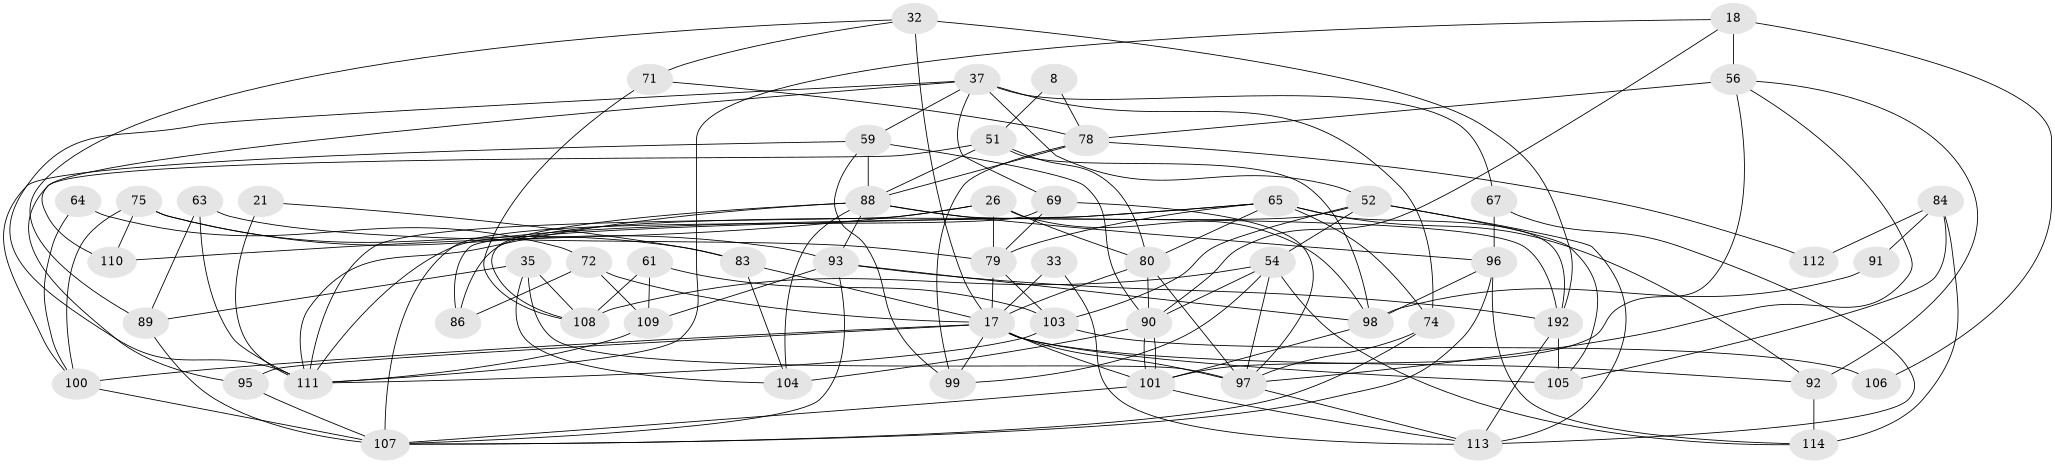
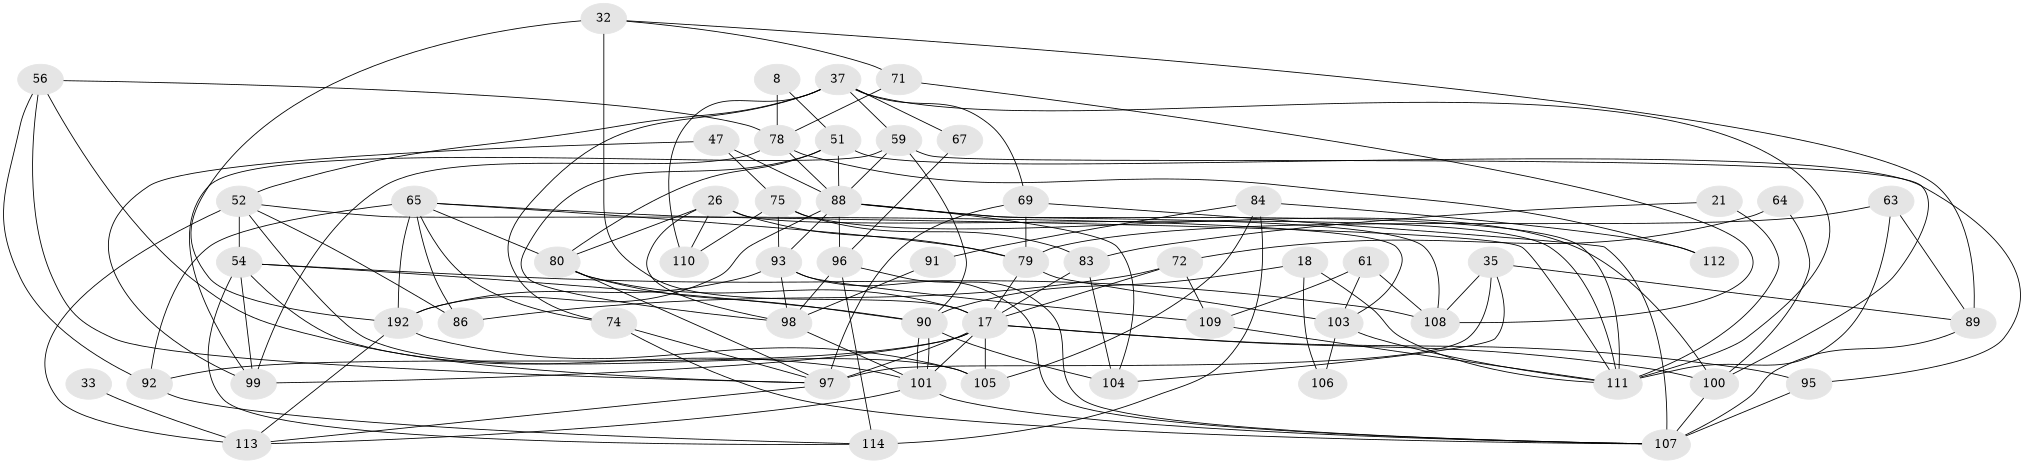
(1734, 49) -> none
none -> (716, 140)
(1019, 296) -> none
(1897, 355) -> none
